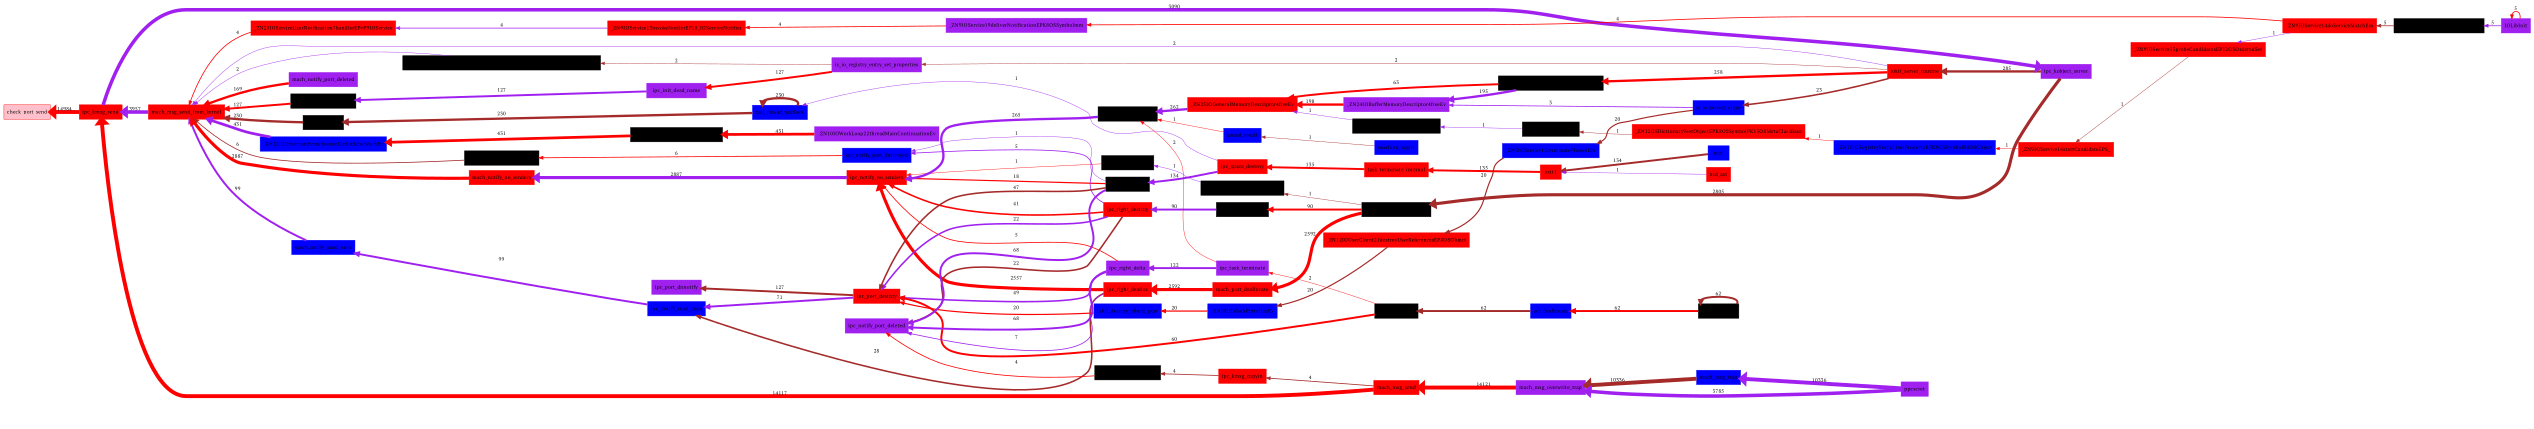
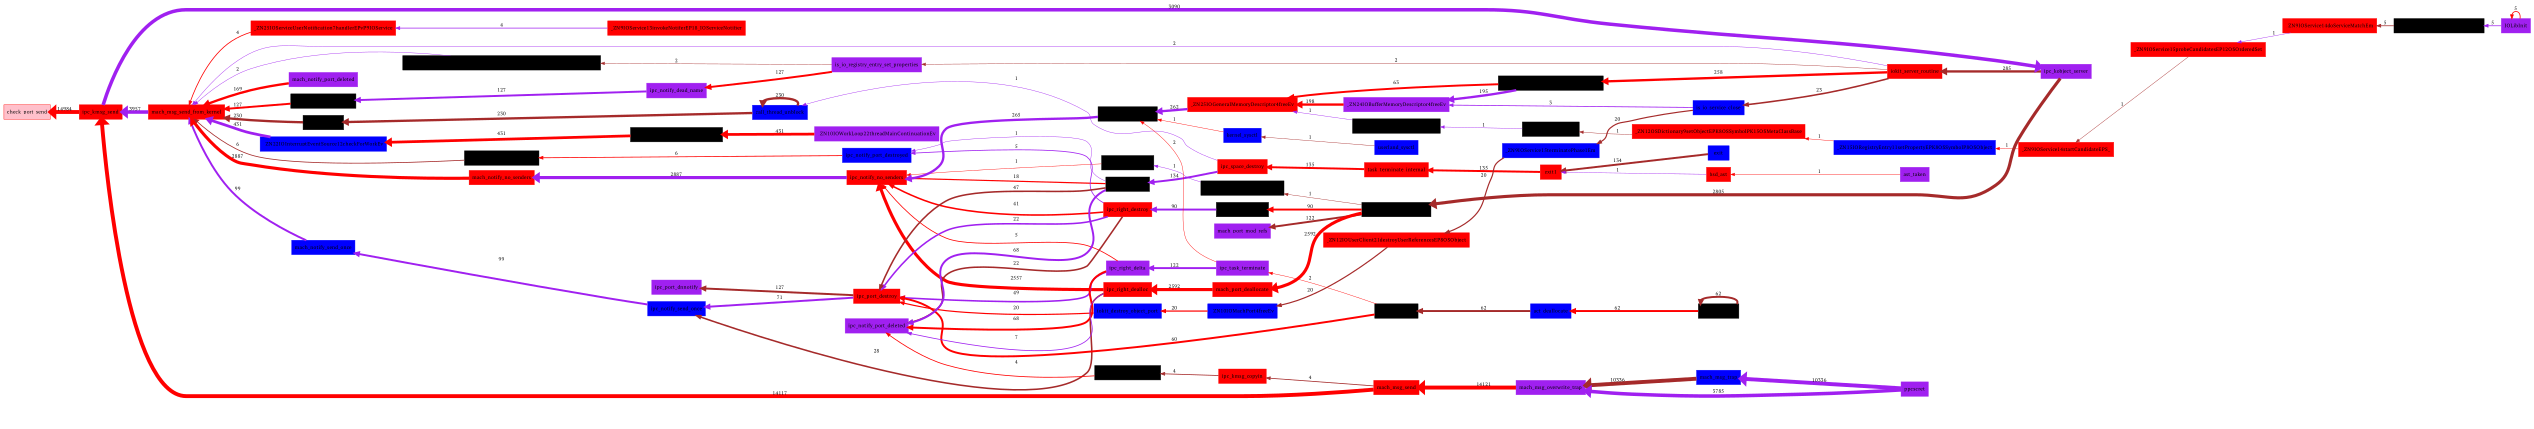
(1016, 25) -> none
(677, 91) -> (677, 91)
none -> (1915, 174)
none -> (1242, 231)
(1030, 329) -> (1030, 329)
